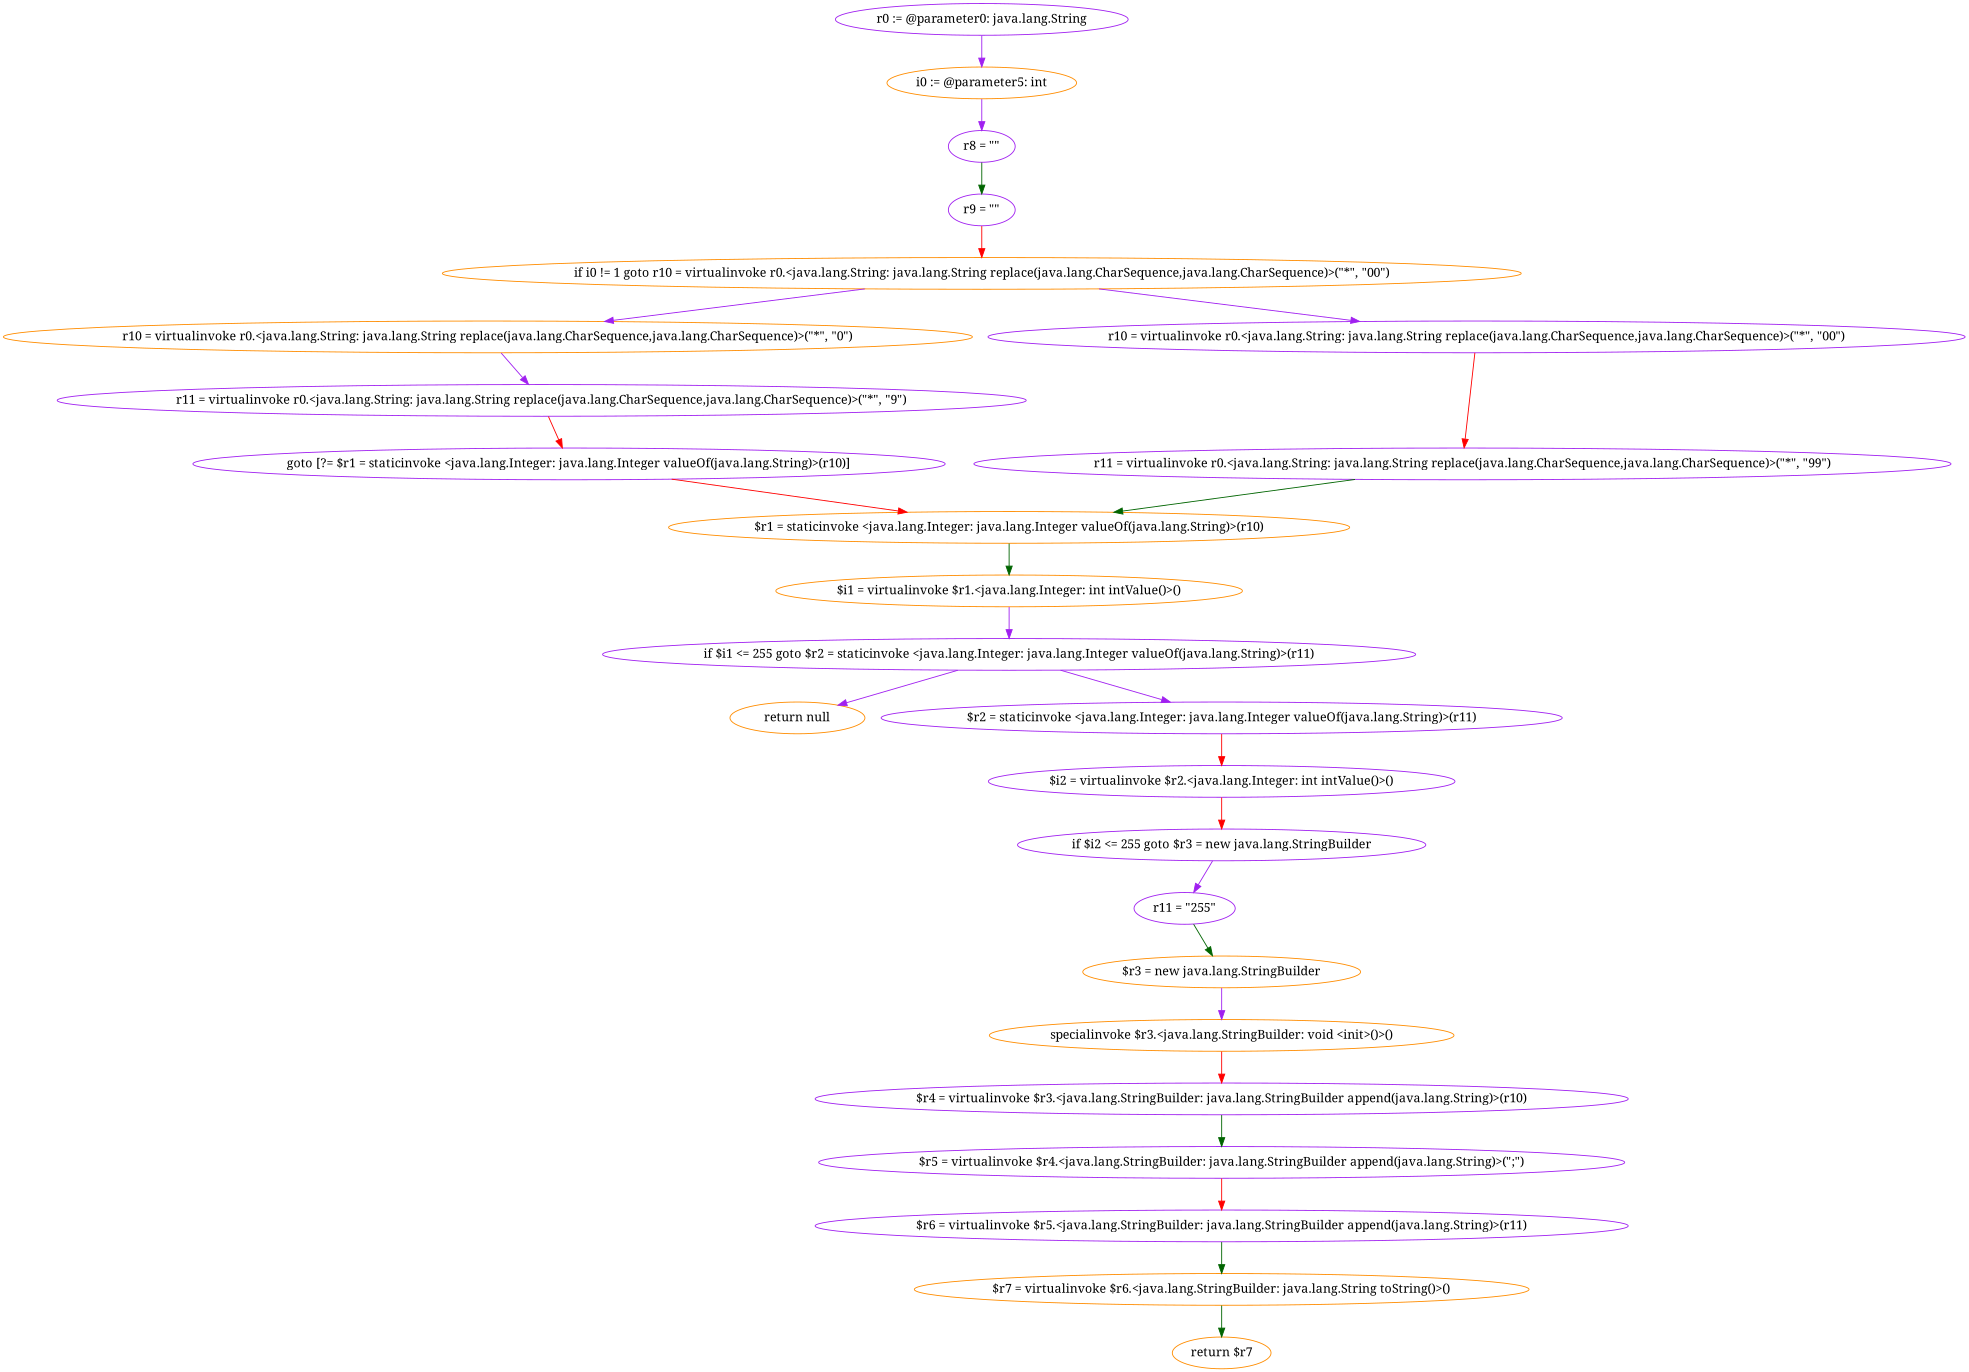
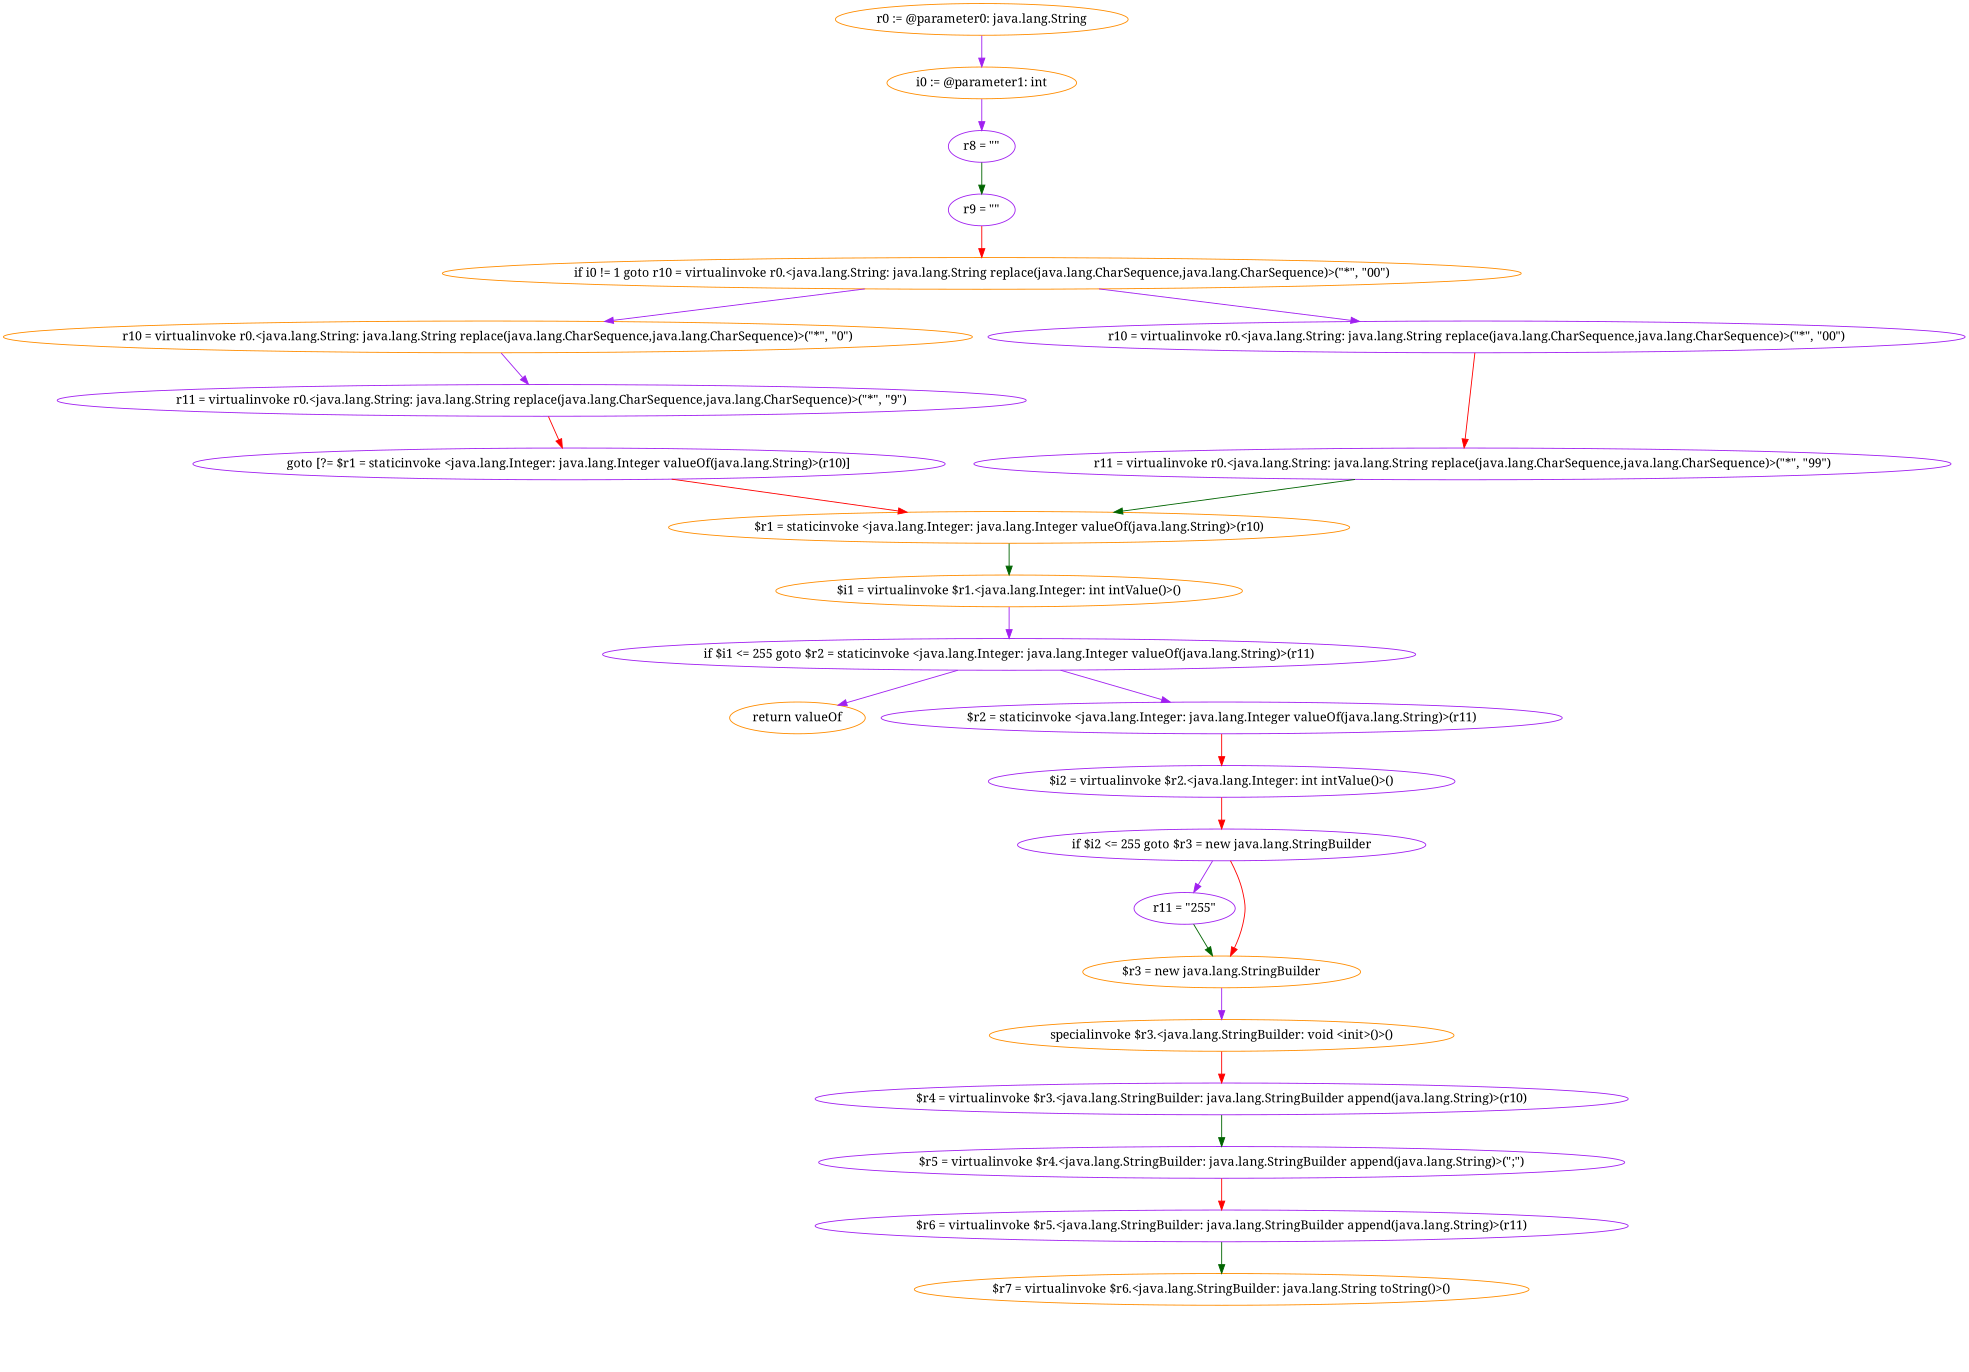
(982, 19) -> (982, 19)
(982, 83) -> (982, 83)
(797, 718) -> (797, 718)
none -> (1245, 904)
(1222, 1353) -> none
